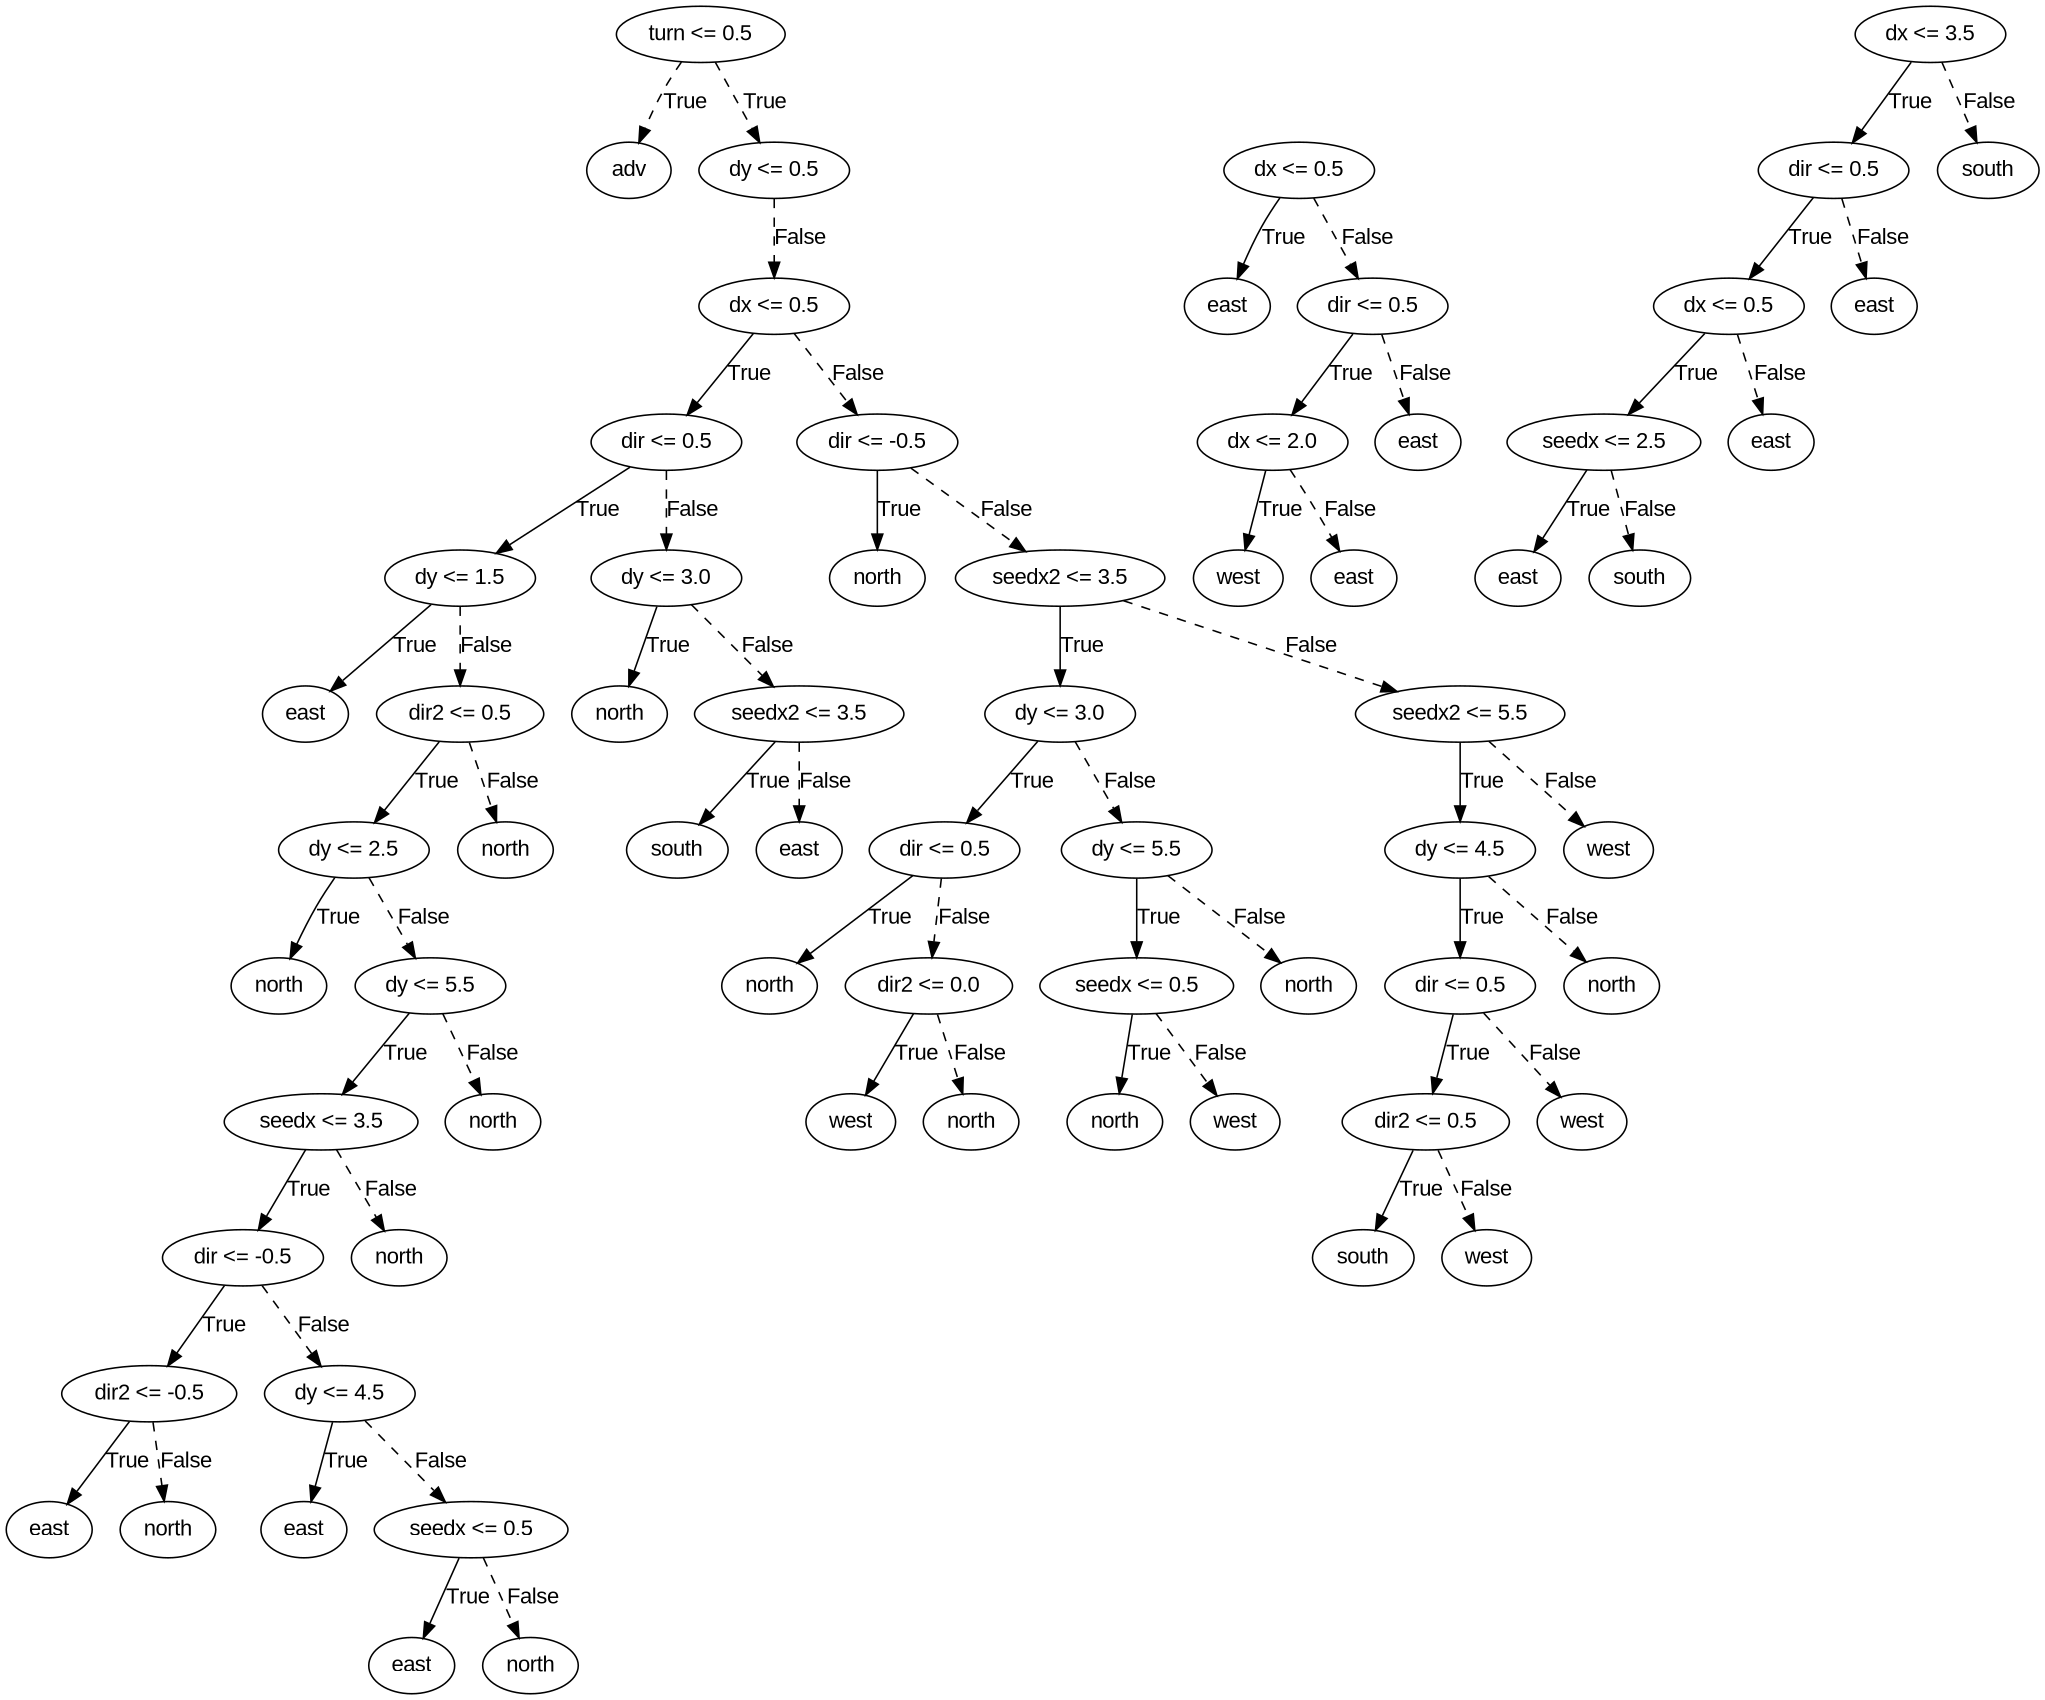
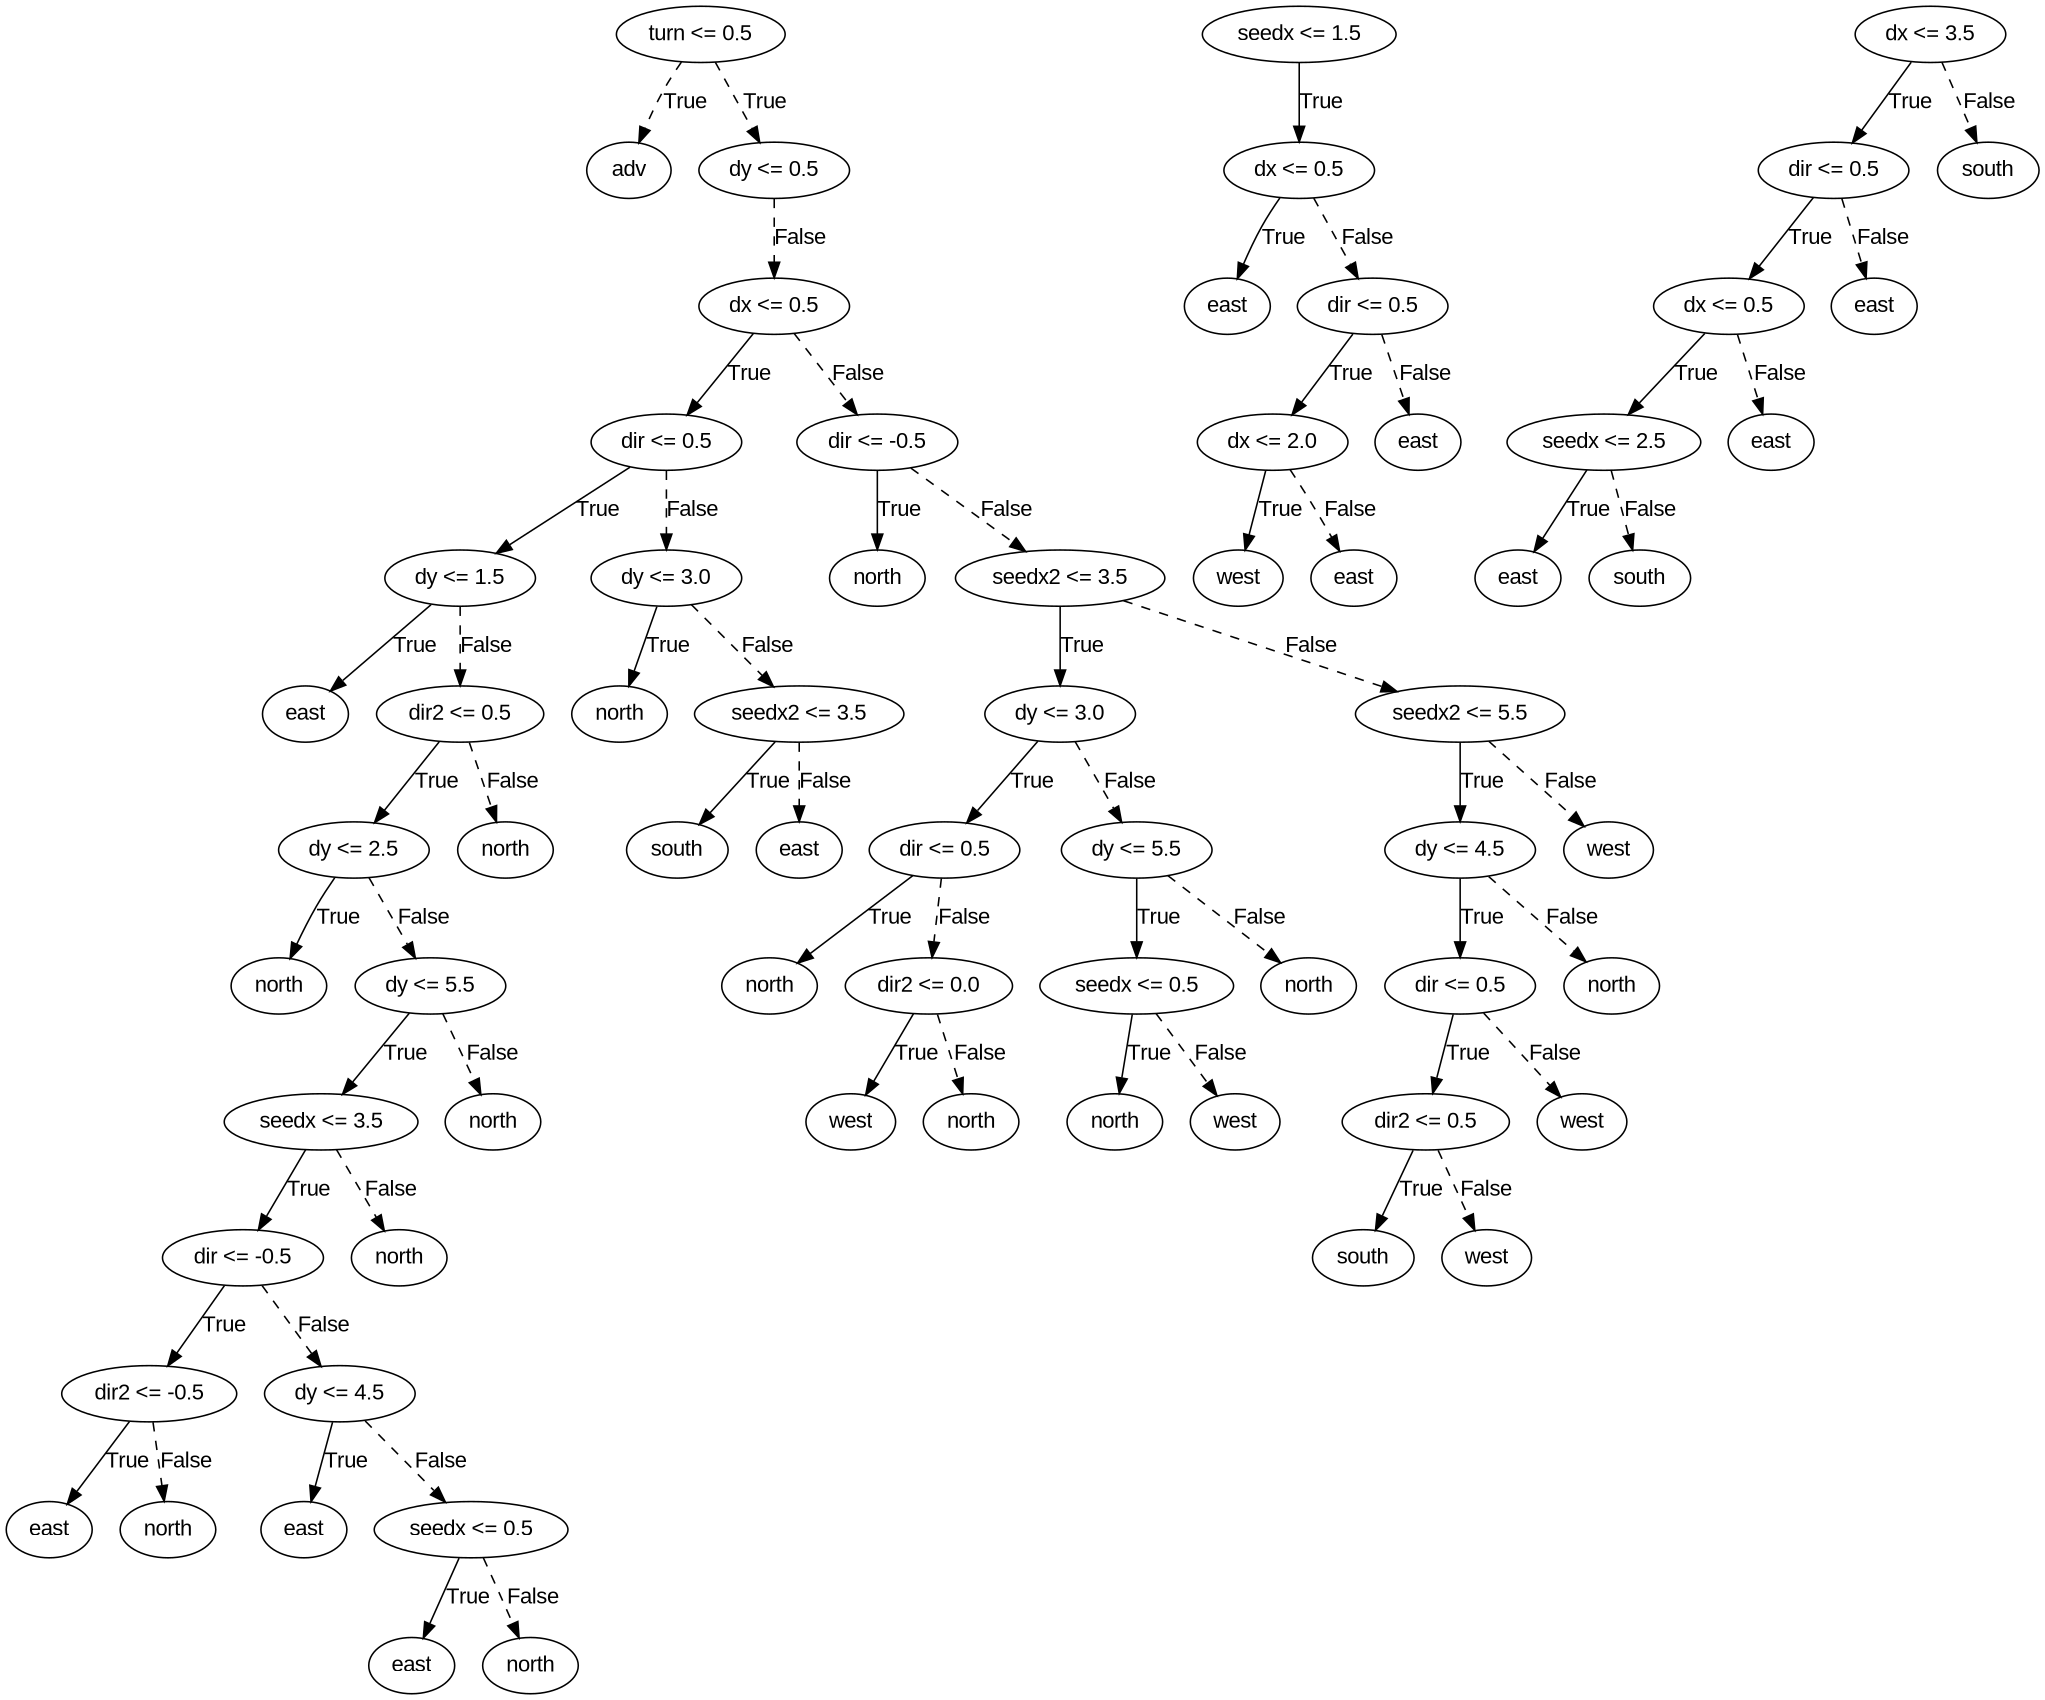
none -> (1299, 34)
